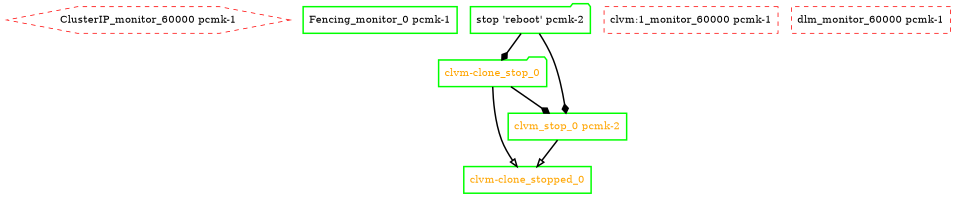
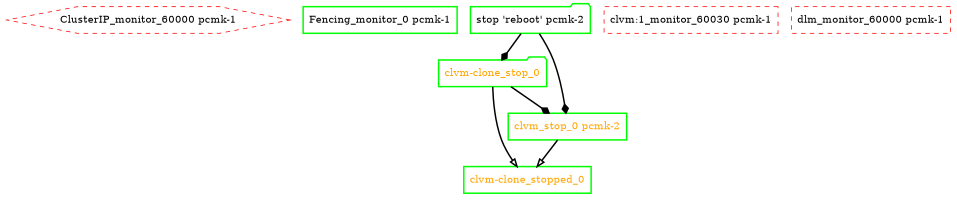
(691, 20) -> (691, 20)
